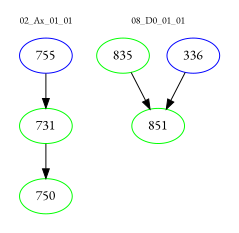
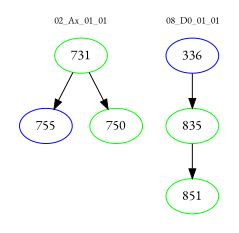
(46, 86) -> (66, 86)
(178, 86) -> (192, 86)
